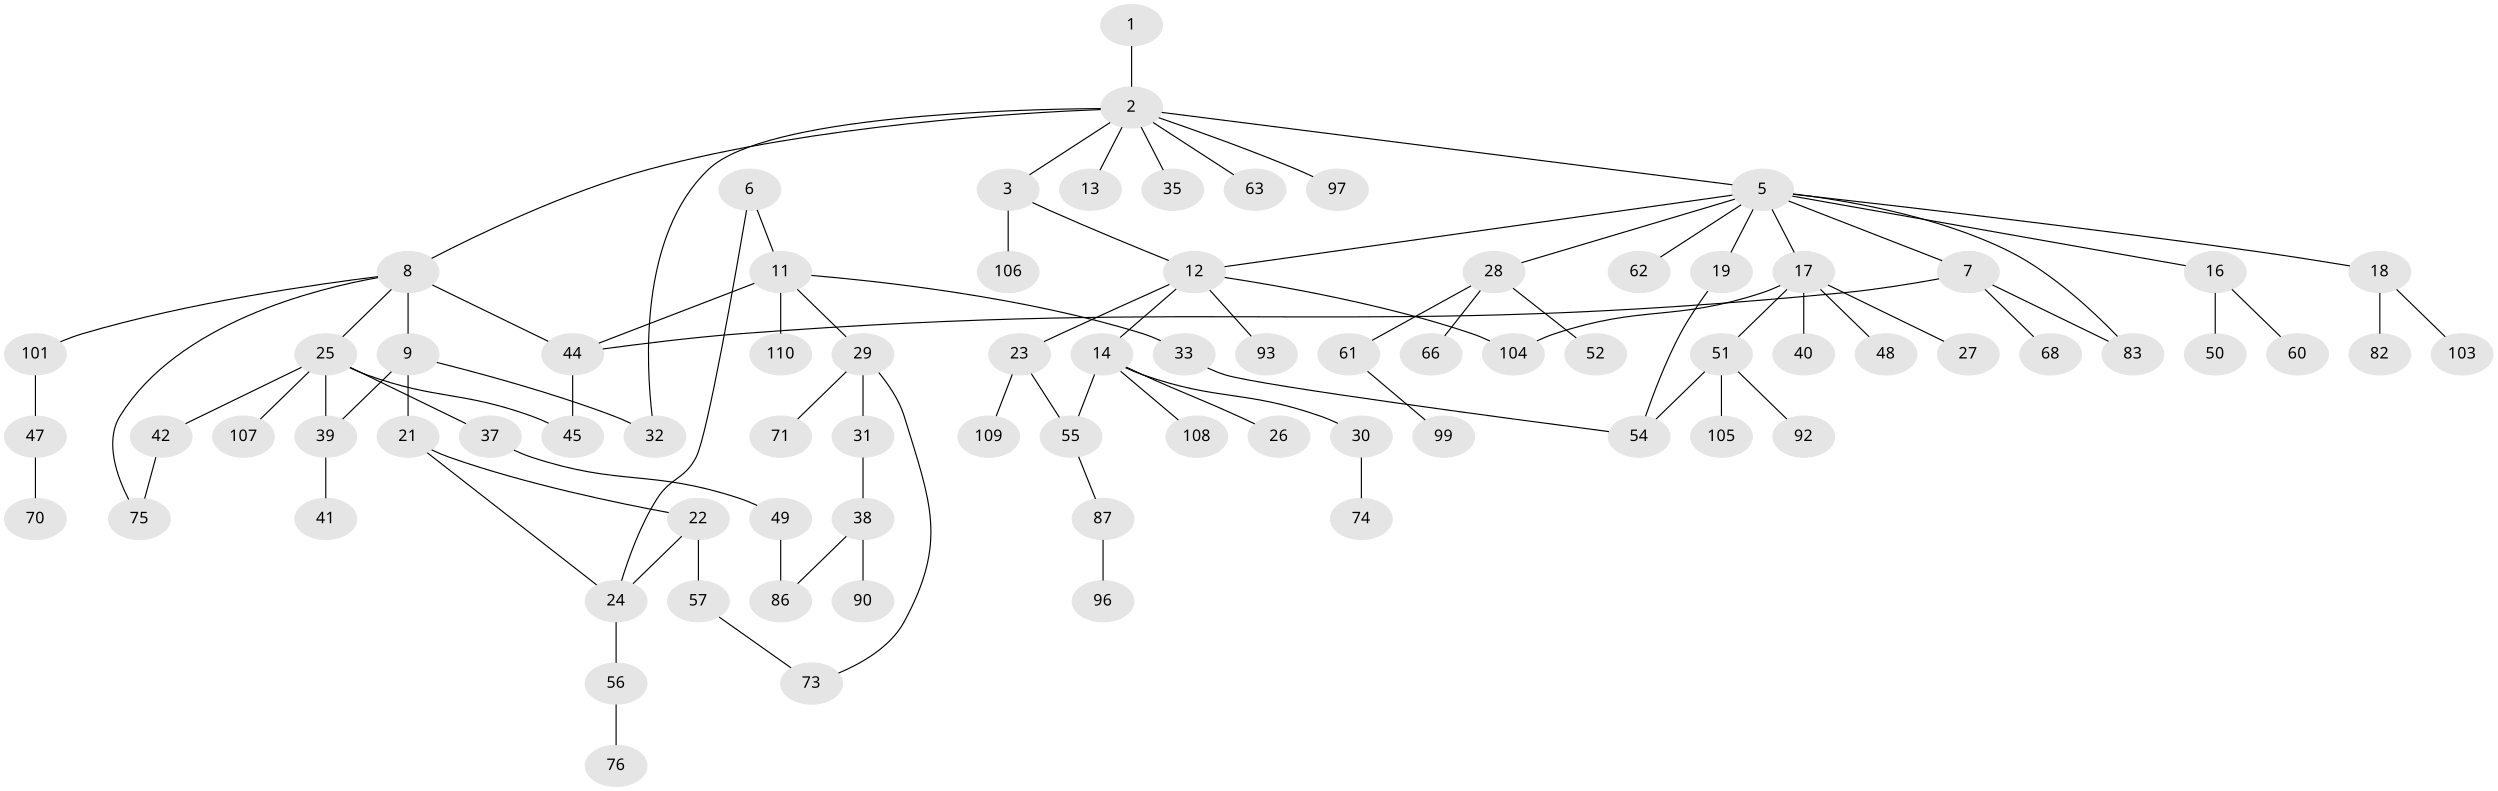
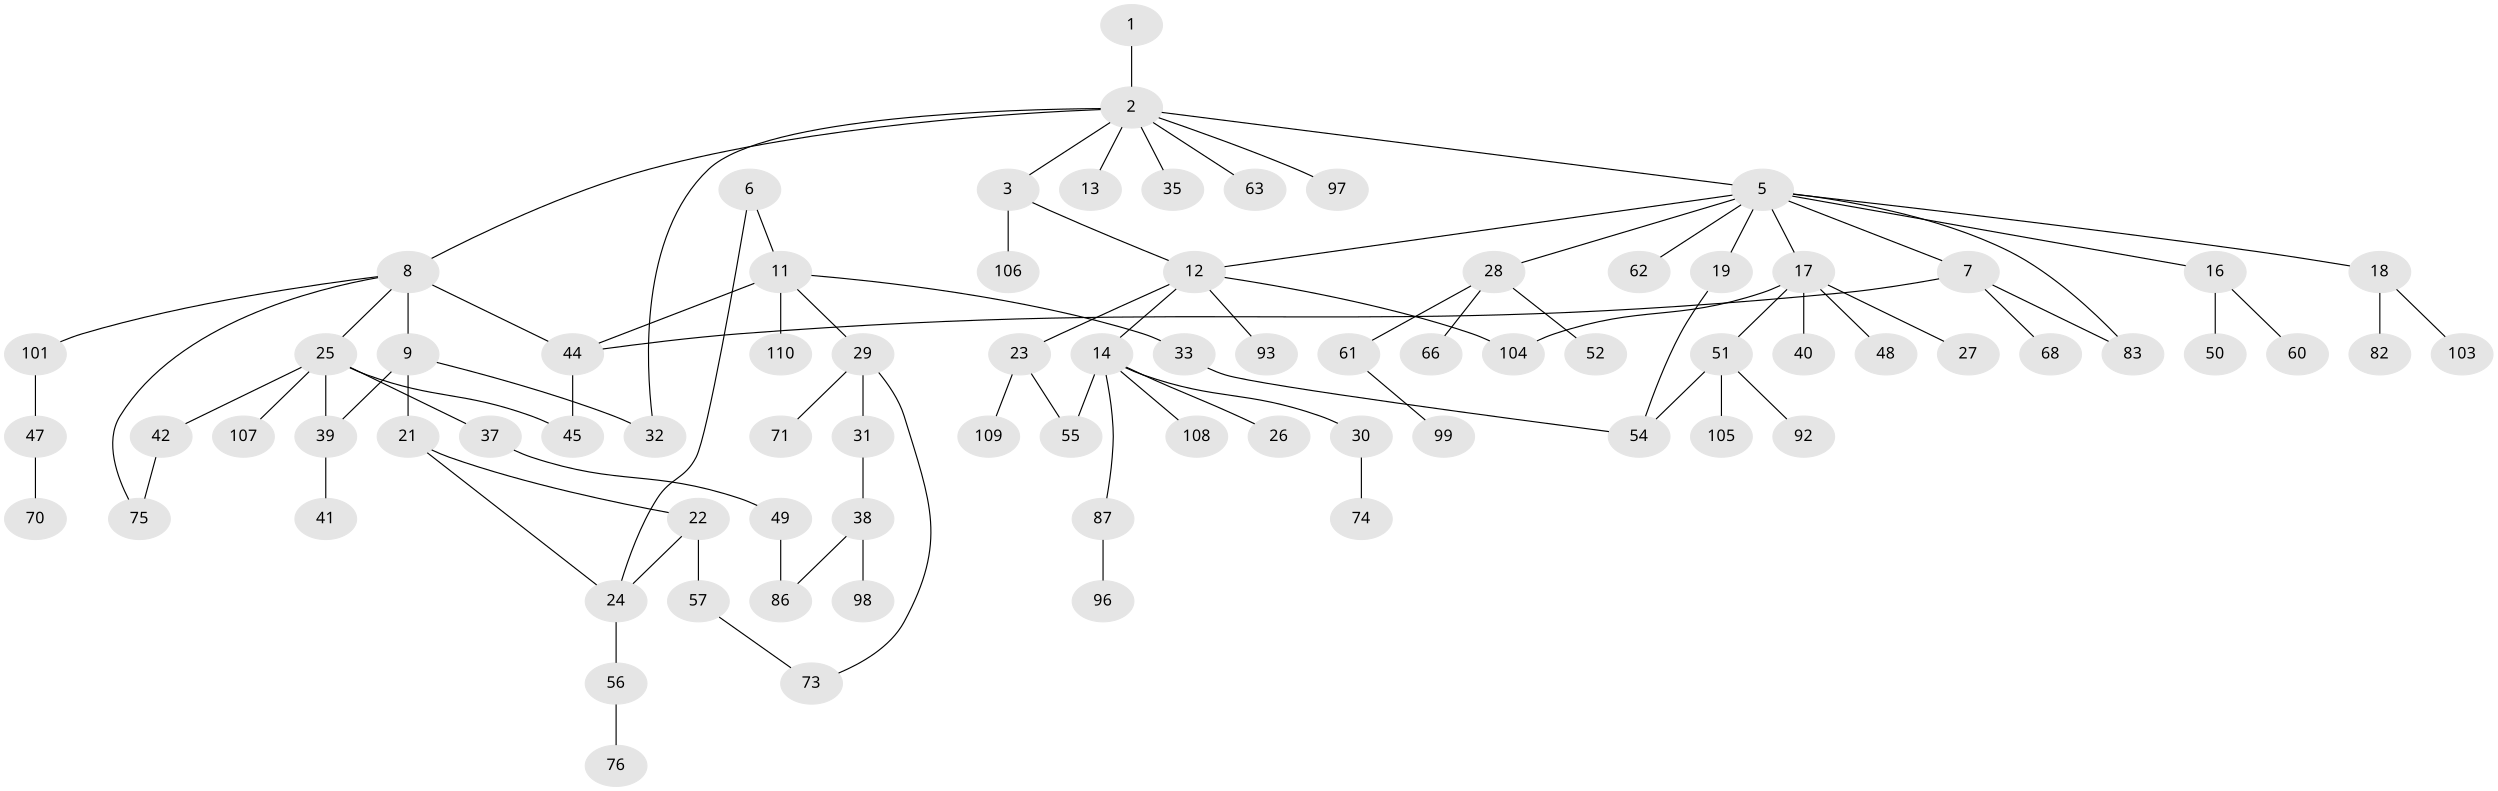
(1087, 478) -> (1113, 437)
(863, 601) -> (863, 601)
